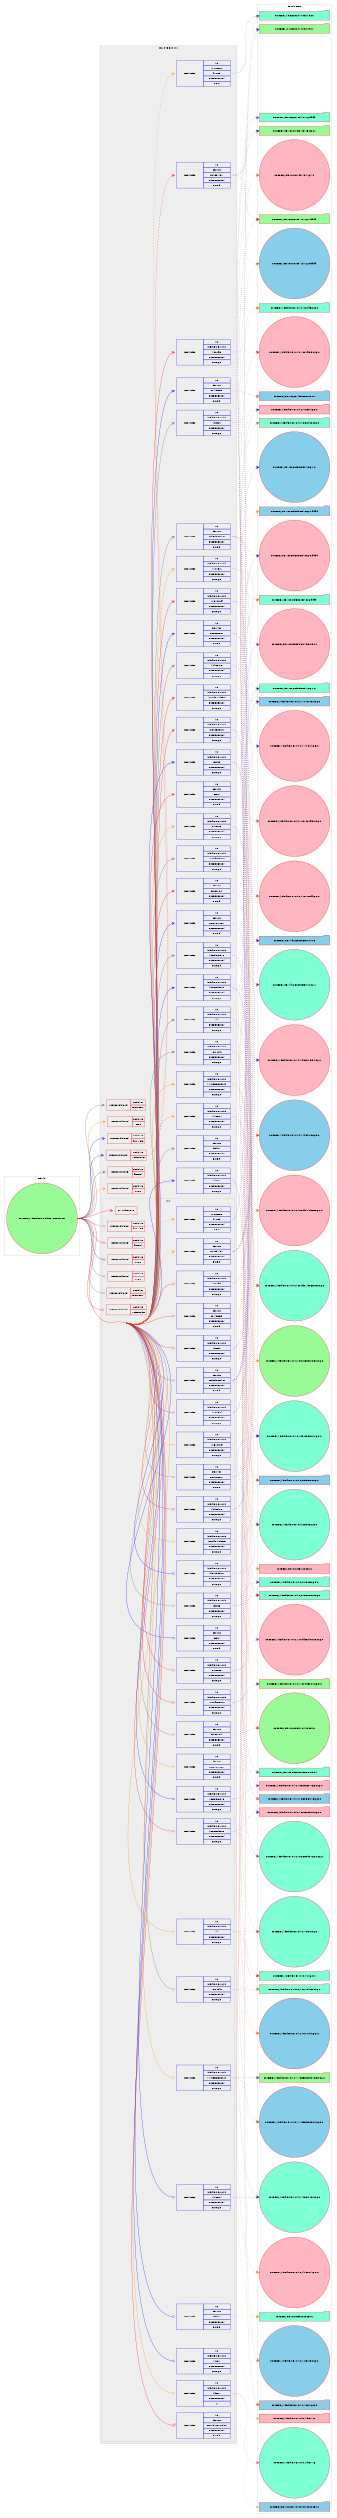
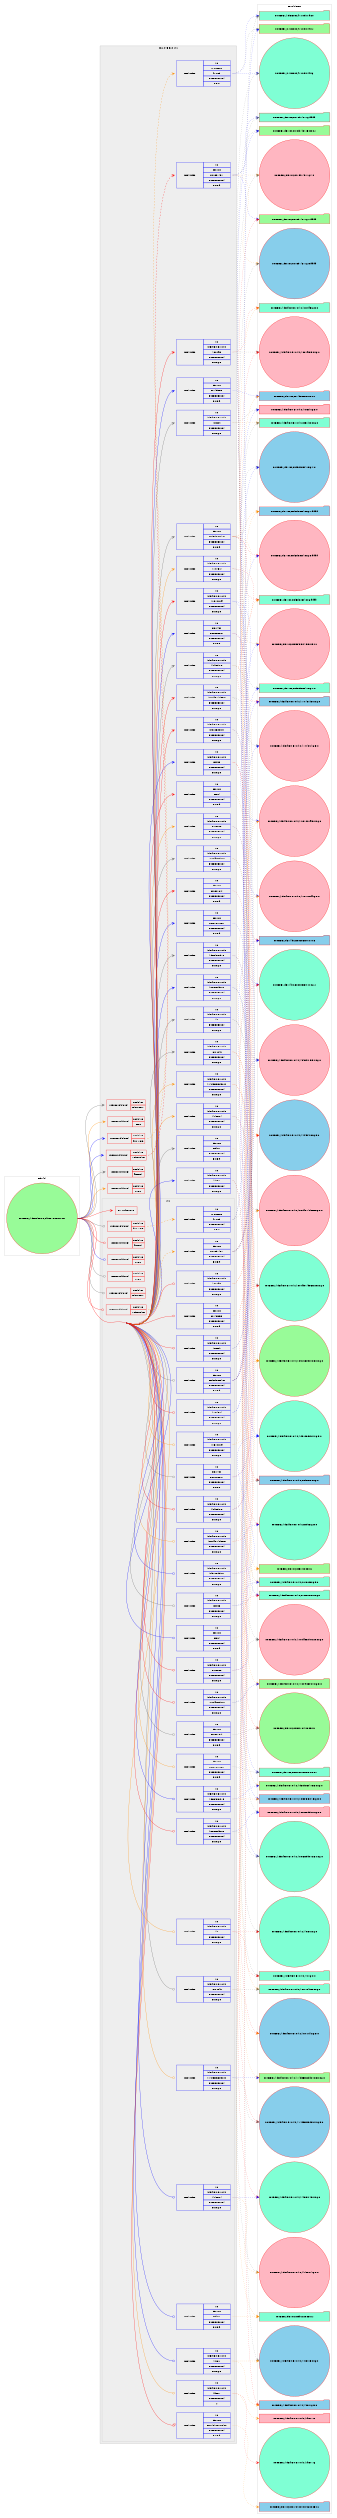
none -> (295, 73)
(295, 423) -> (295, 423)
(295, 1569) -> (295, 1569)
(295, 1786) -> (295, 1786)
